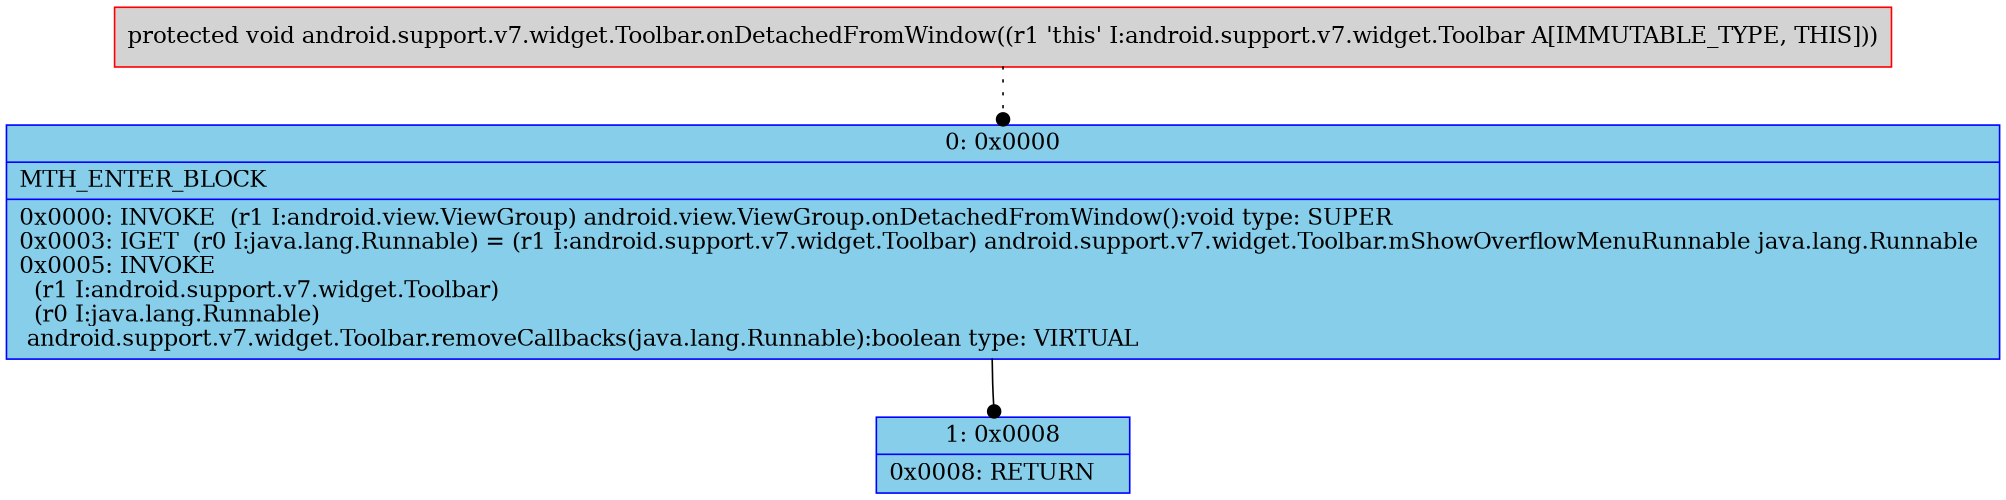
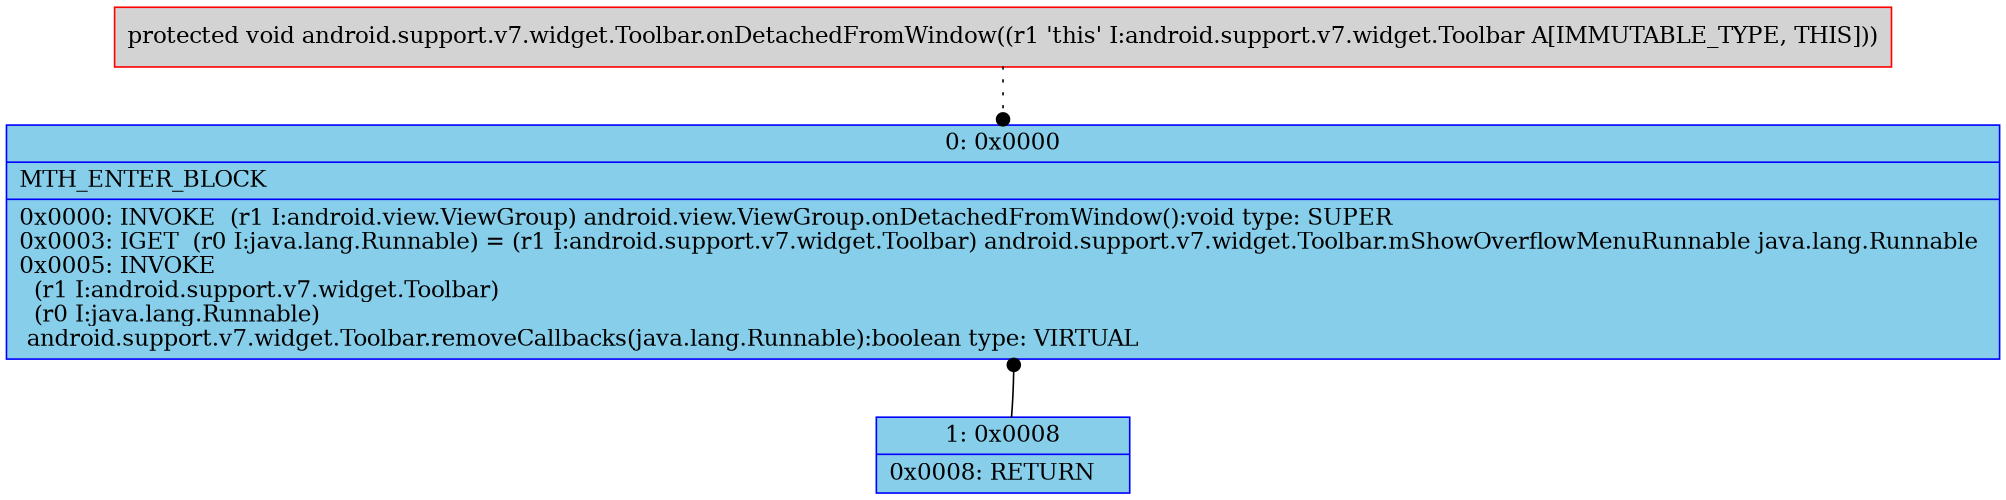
(993, 382) -> (1013, 395)
